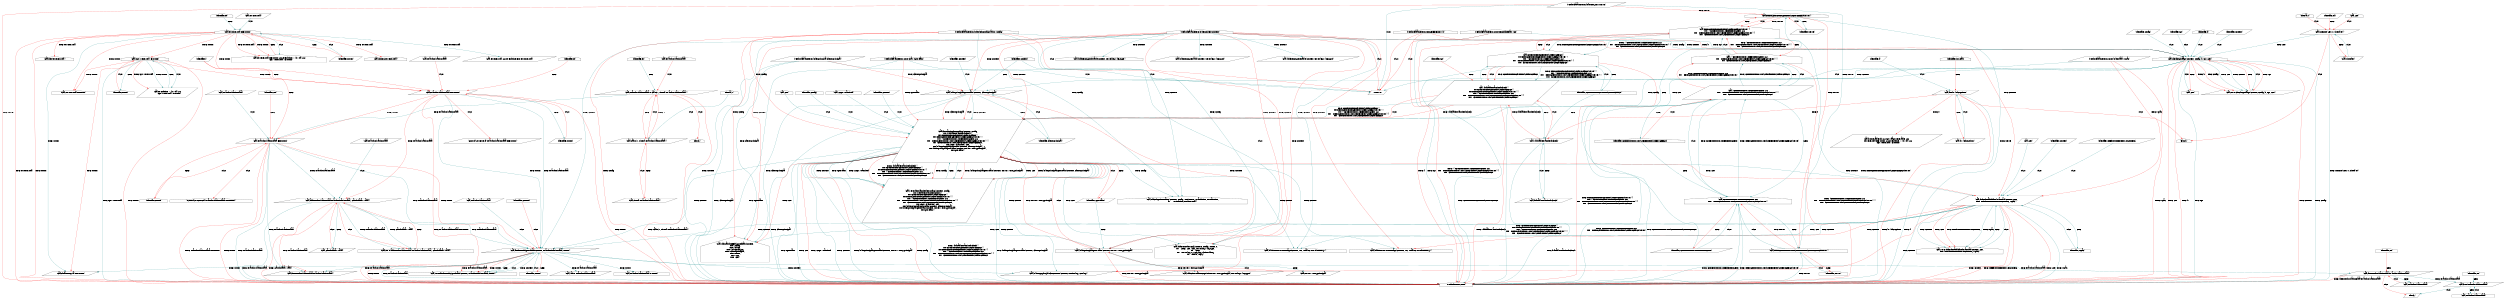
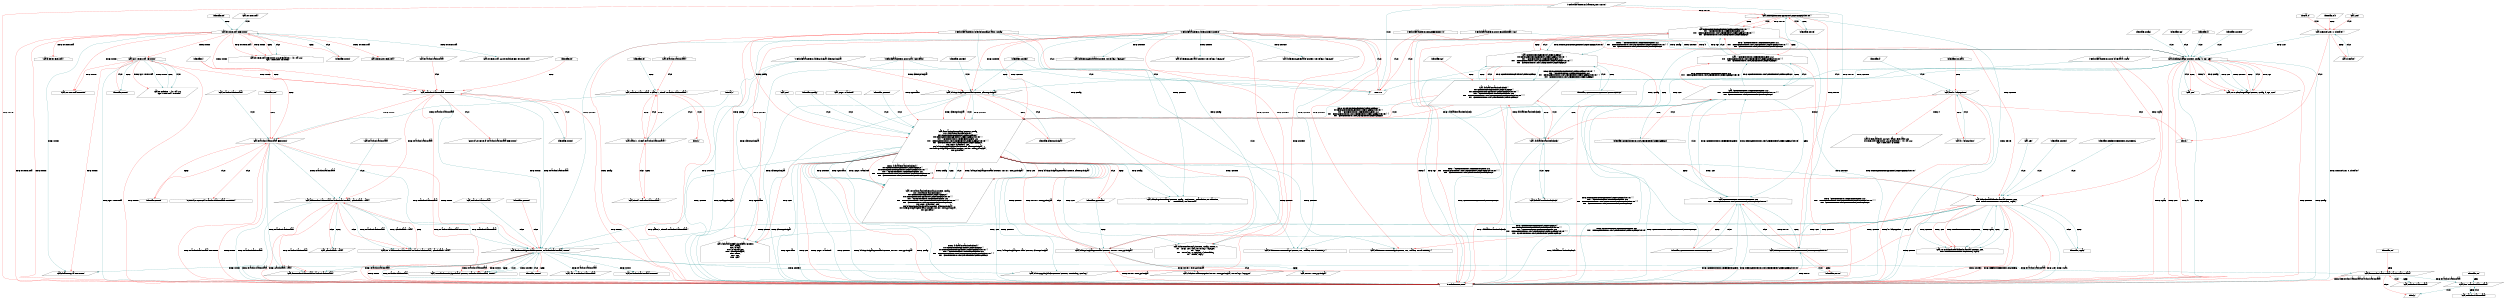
(1014, 113) -> (1014, 113)
(724, 201) -> (724, 201)
